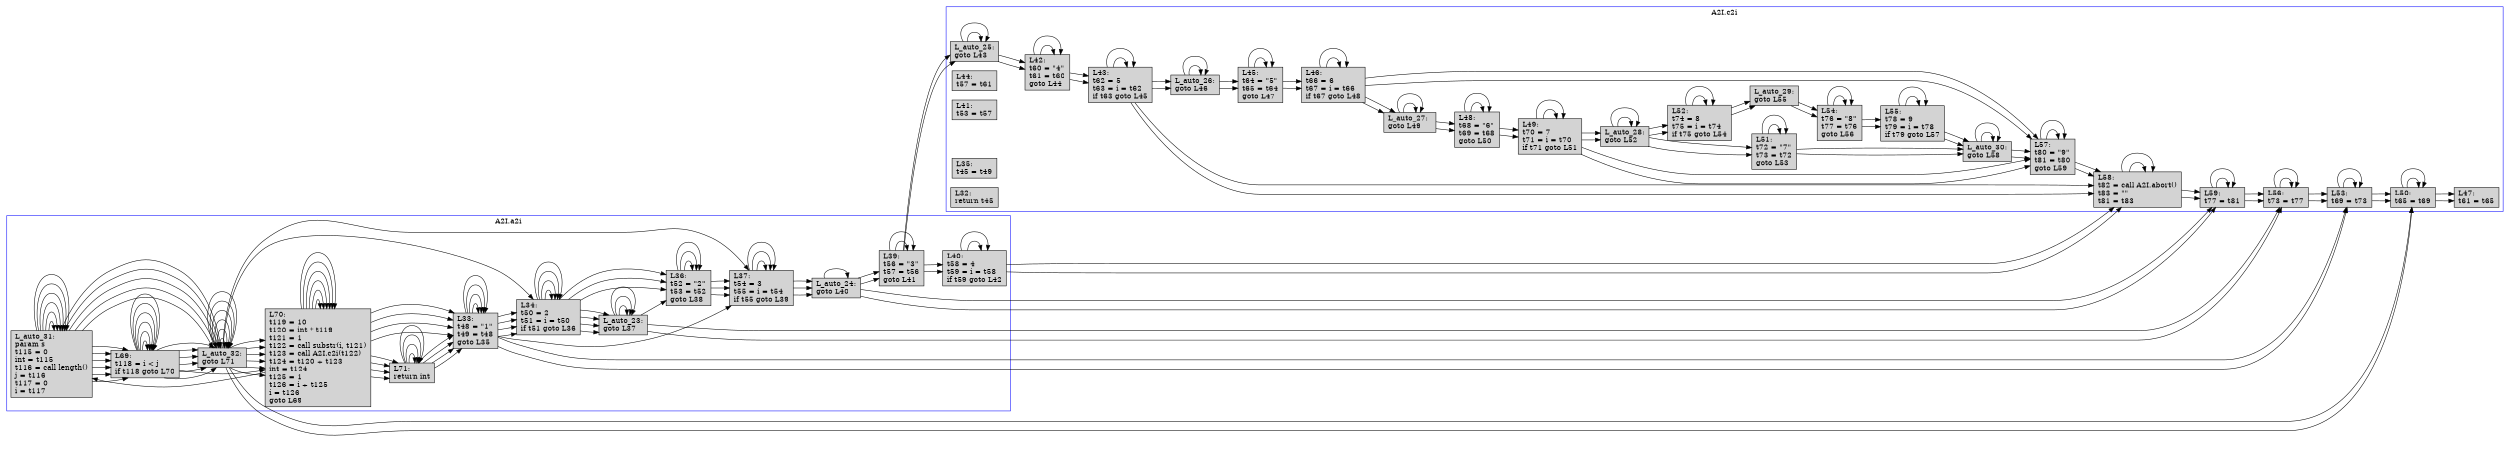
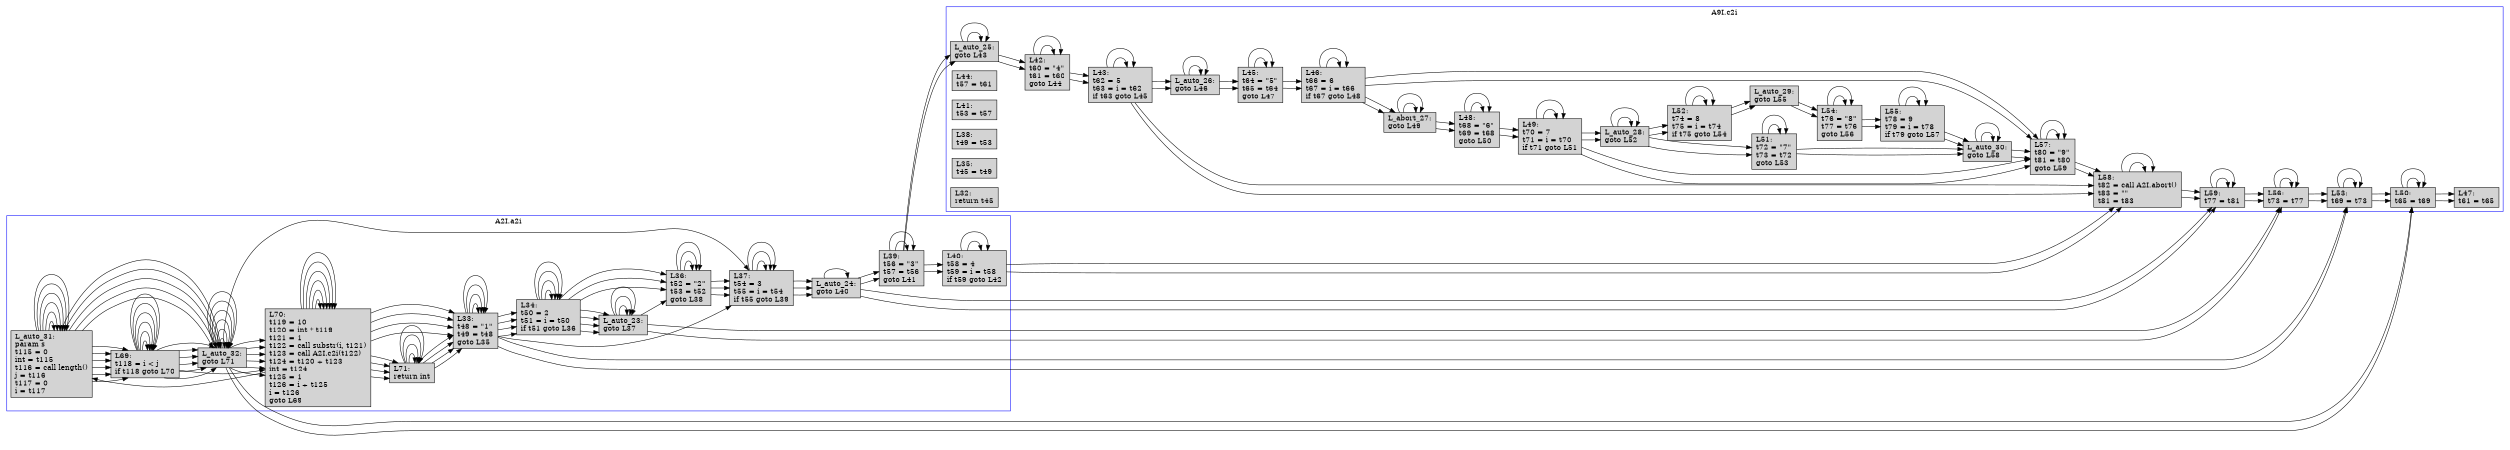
(1725, 13) -> (1725, 13)
(1410, 122) -> (1410, 122)
none -> (974, 139)
(347, 236) -> none
